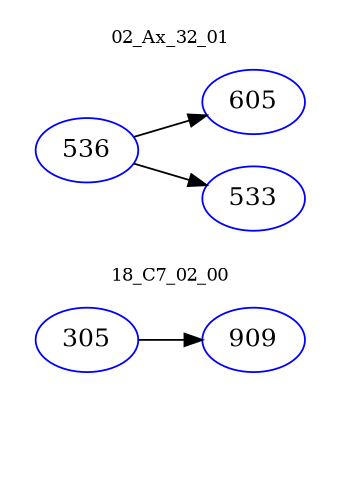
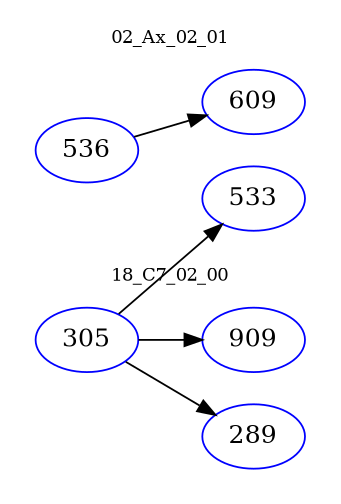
(170, 38) -> (170, 38)
(254, 102) -> (254, 102)
(162, 172) -> (163, 275)
none -> (254, 436)
